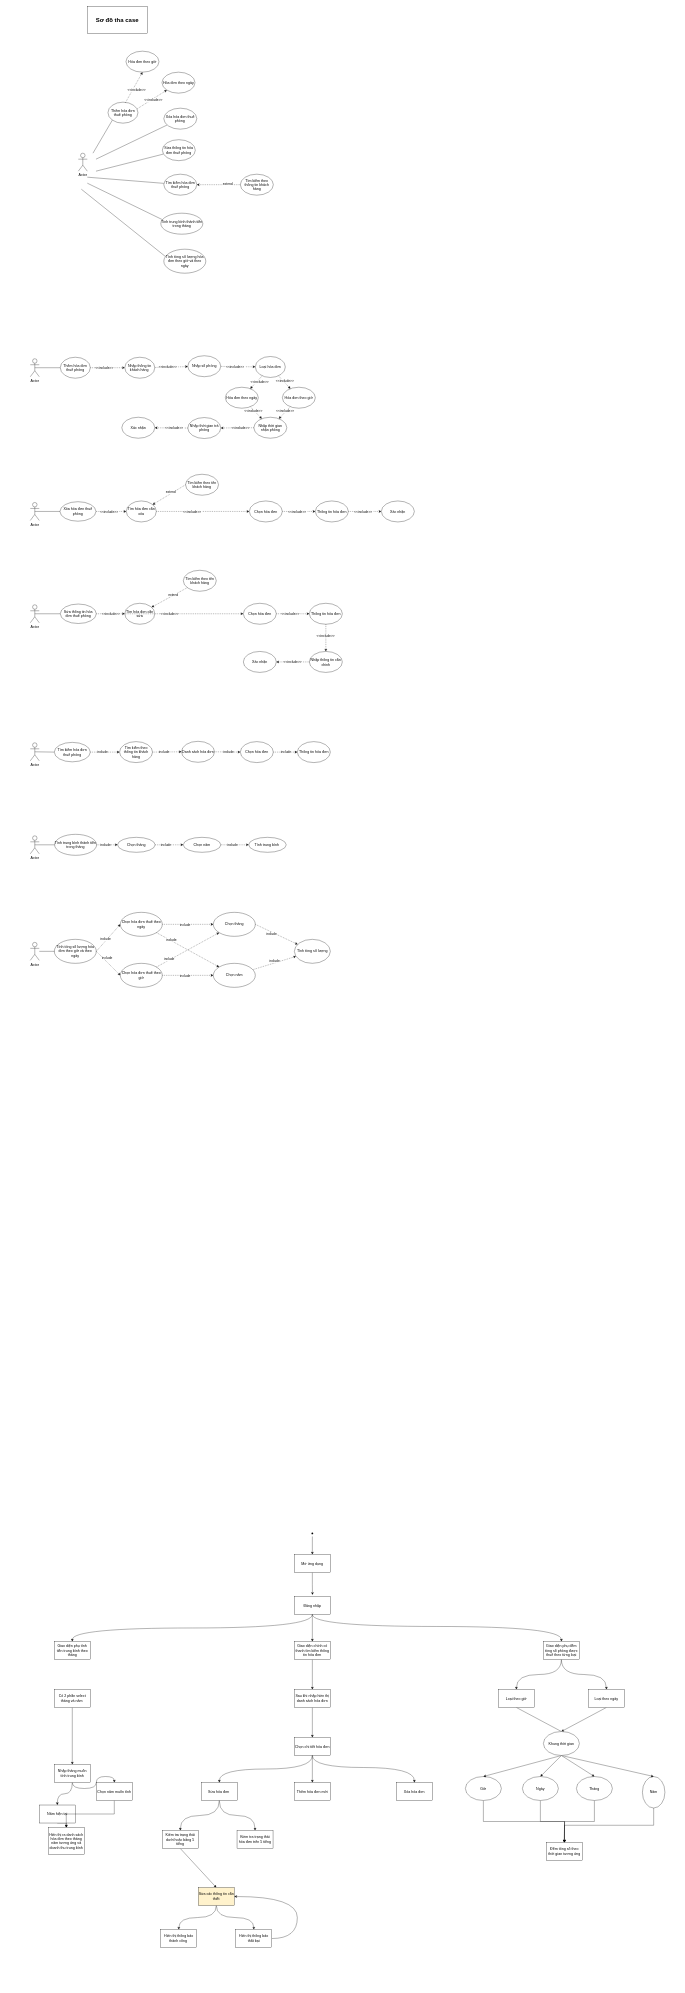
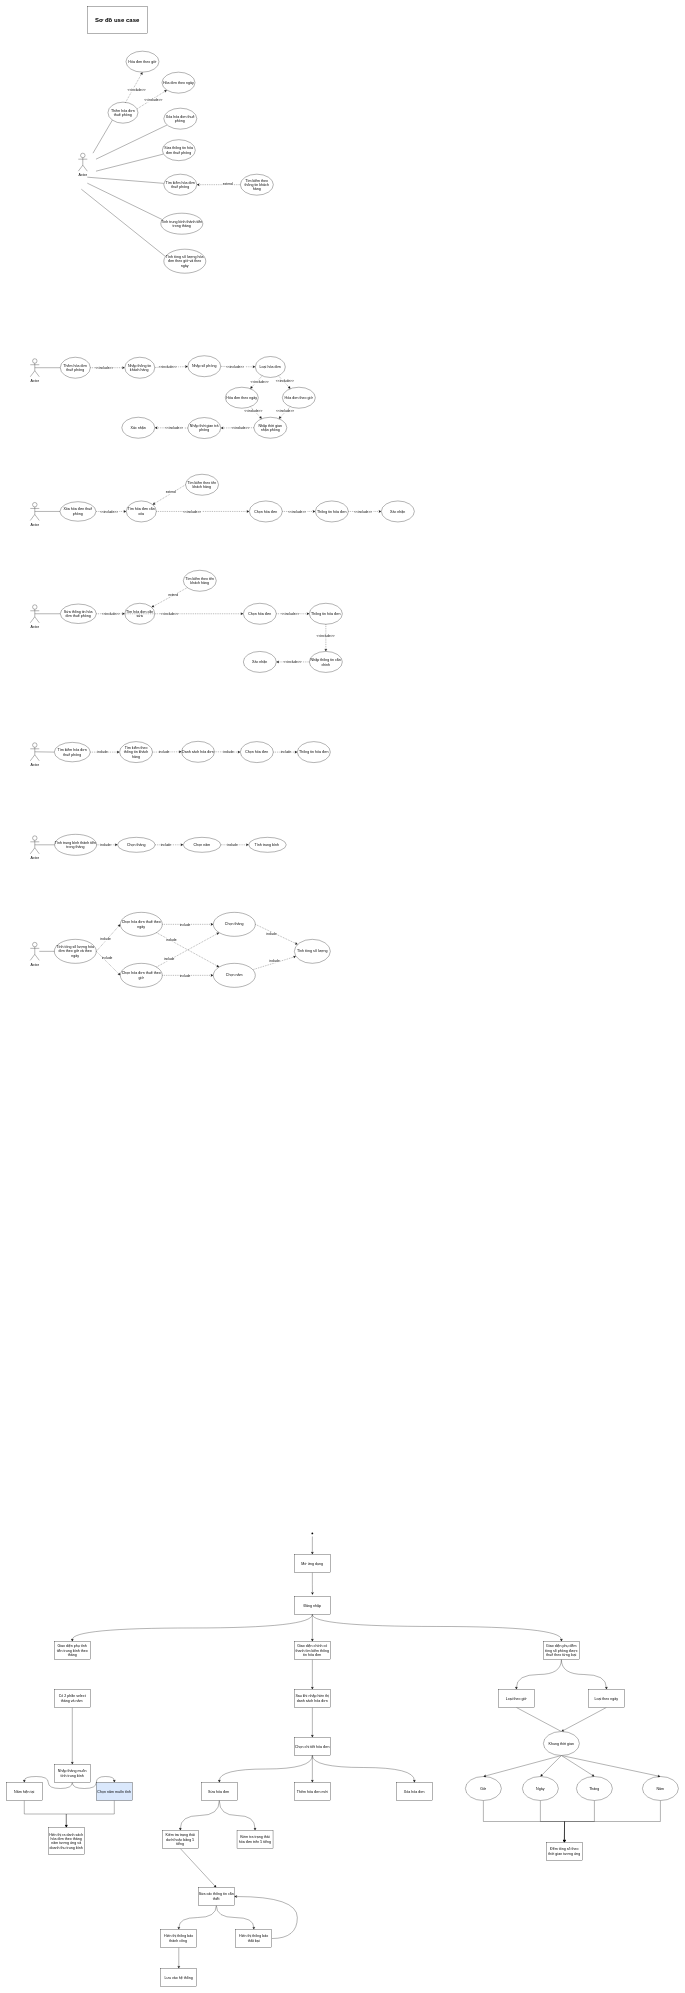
(117, 20) -> (117, 20)
(114, 1791) -> (114, 1791)
(653, 1792) -> (660, 1788)
(57, 1814) -> (24, 1791)
(216, 1896) -> (216, 1896)
none -> (179, 1965)
none -> (179, 1977)
